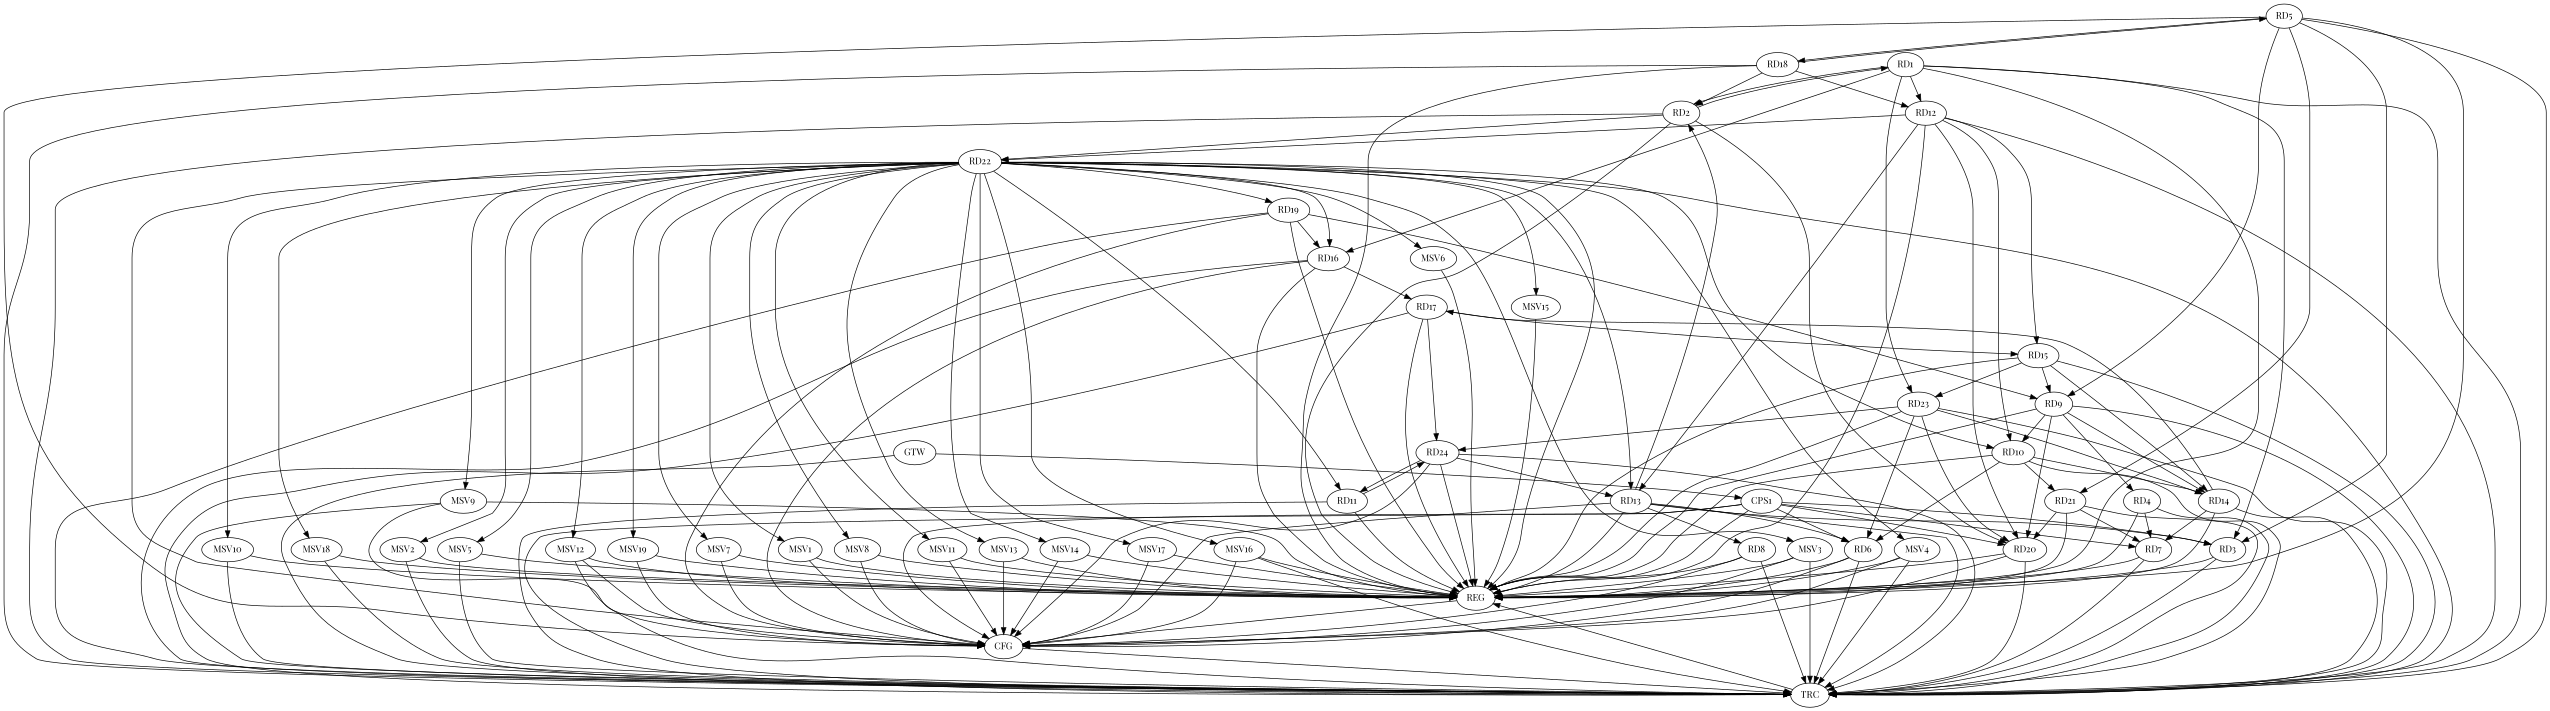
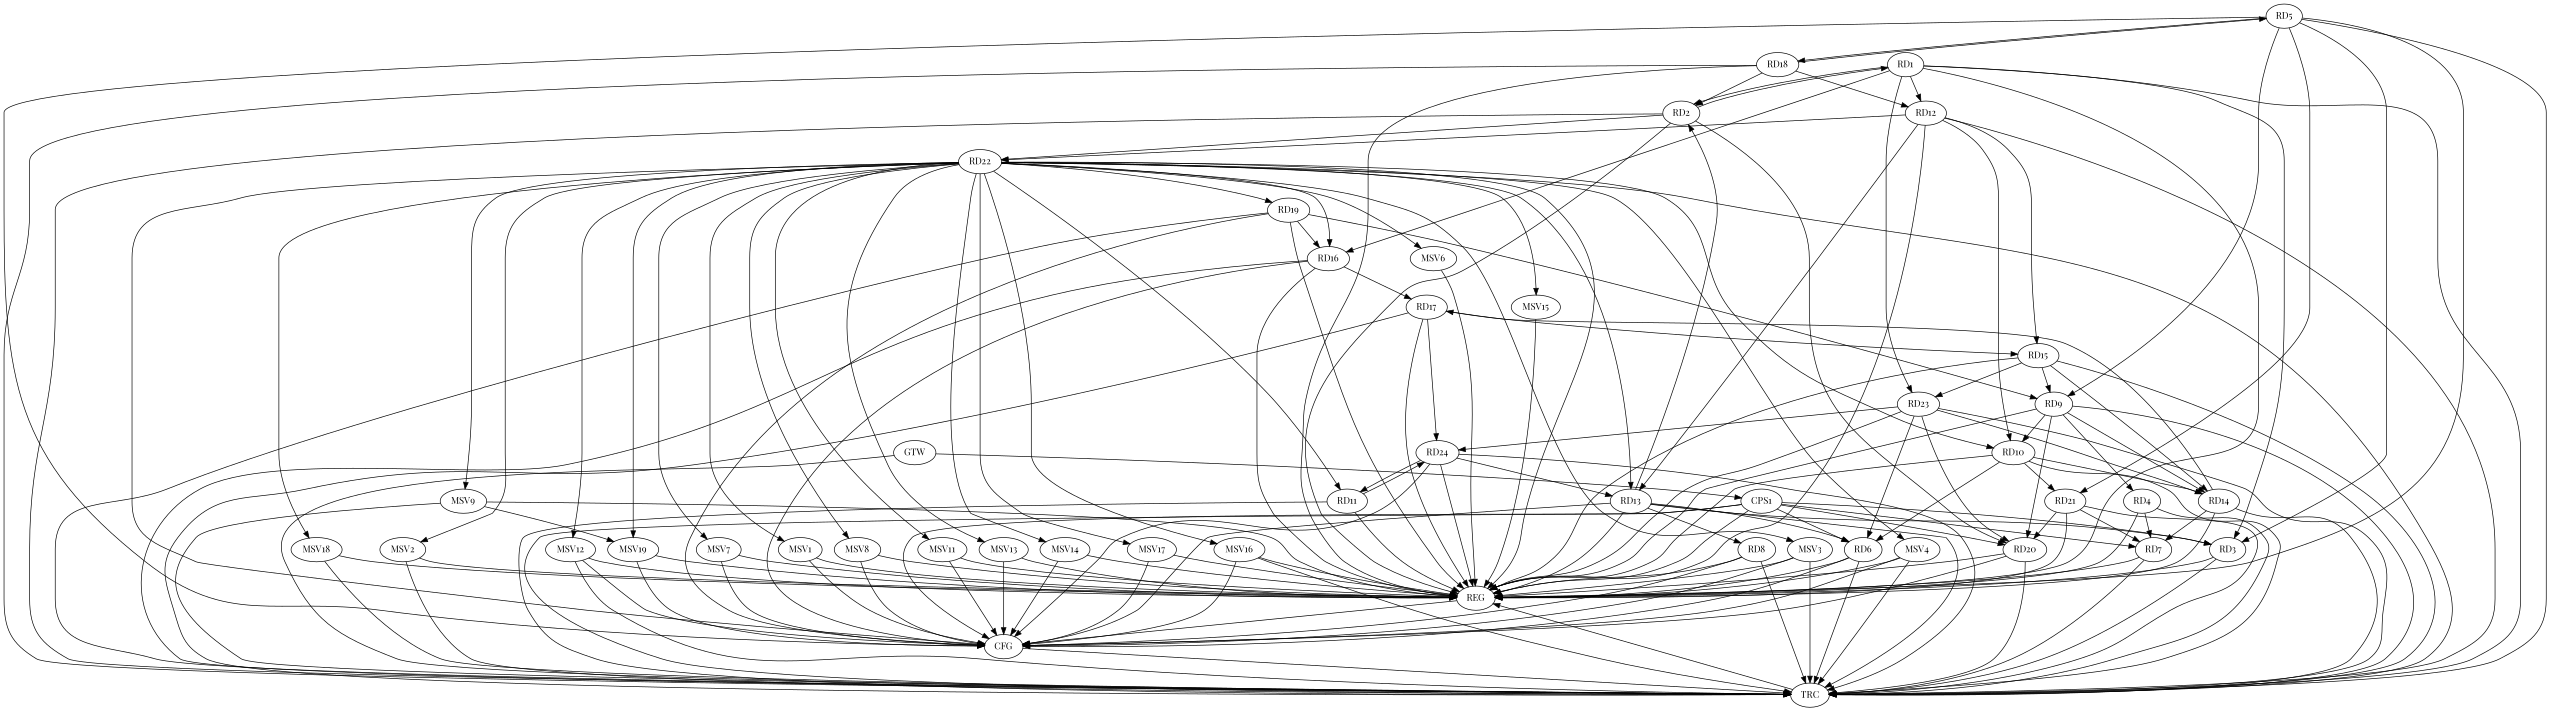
(1973, 327) -> none
(228, 550) -> none
(460, 550) -> none
(653, 622) -> (546, 522)
